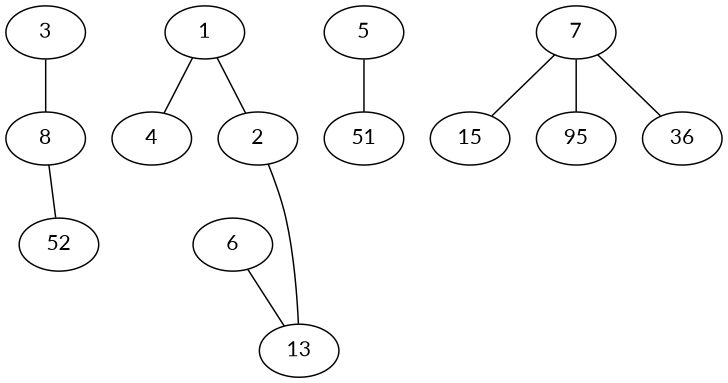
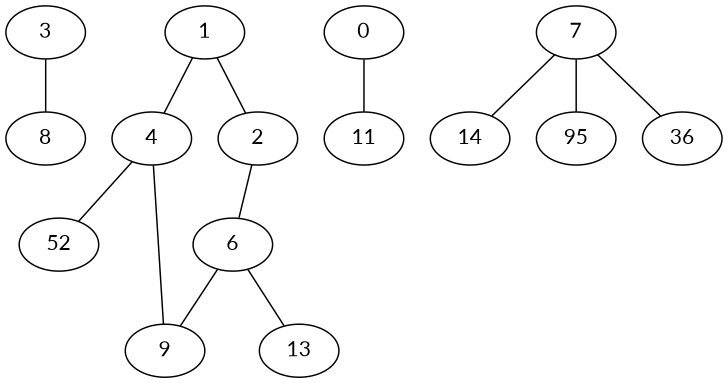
(364, 32) -> (364, 32)
(364, 139) -> (364, 139)
(470, 139) -> (470, 139)
(52, 191) -> (105, 192)
(291, 243) -> (245, 191)
none -> (165, 351)
